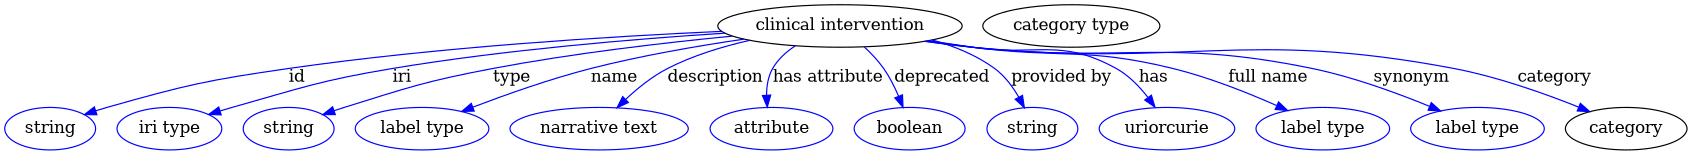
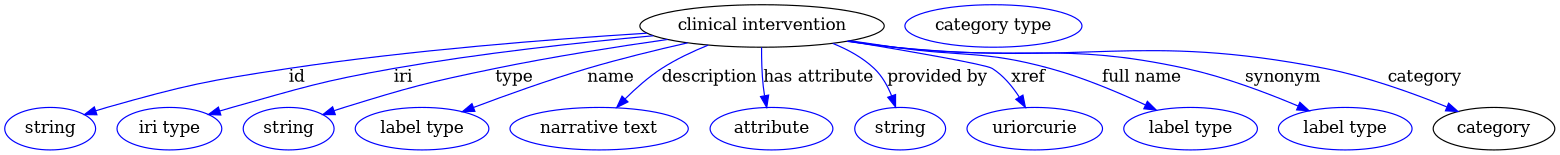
(1071, 26) -> (993, 26)
(1153, 77) -> (1028, 77)
(910, 129) -> none
